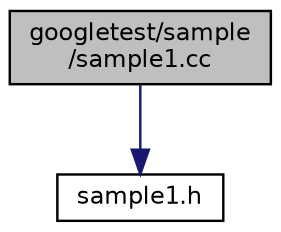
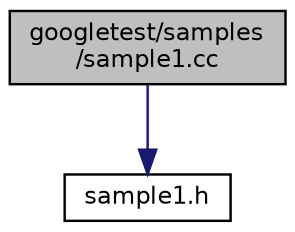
(140, 48) -> (148, 48)
